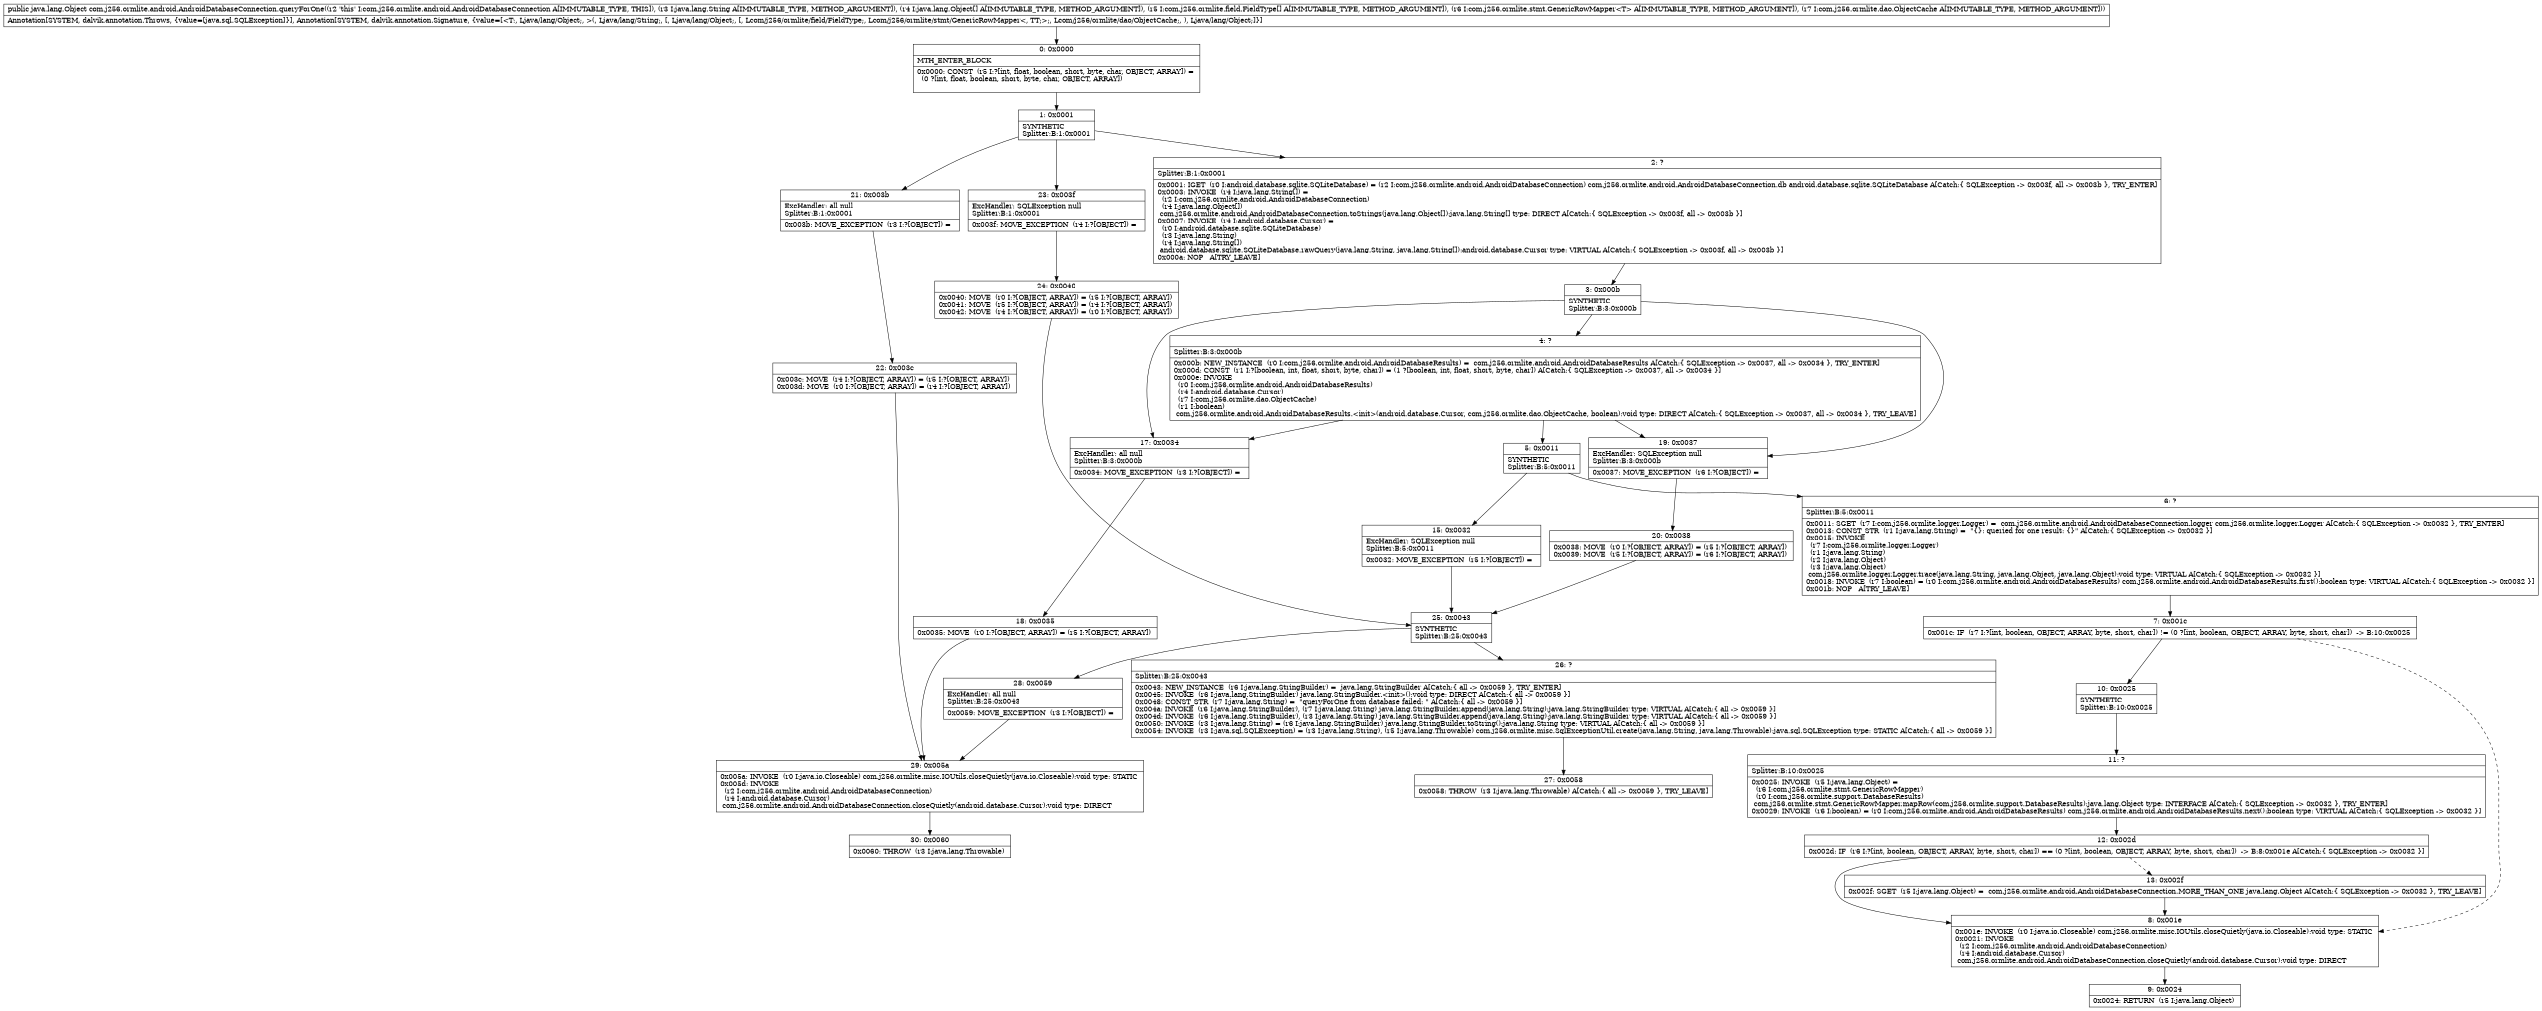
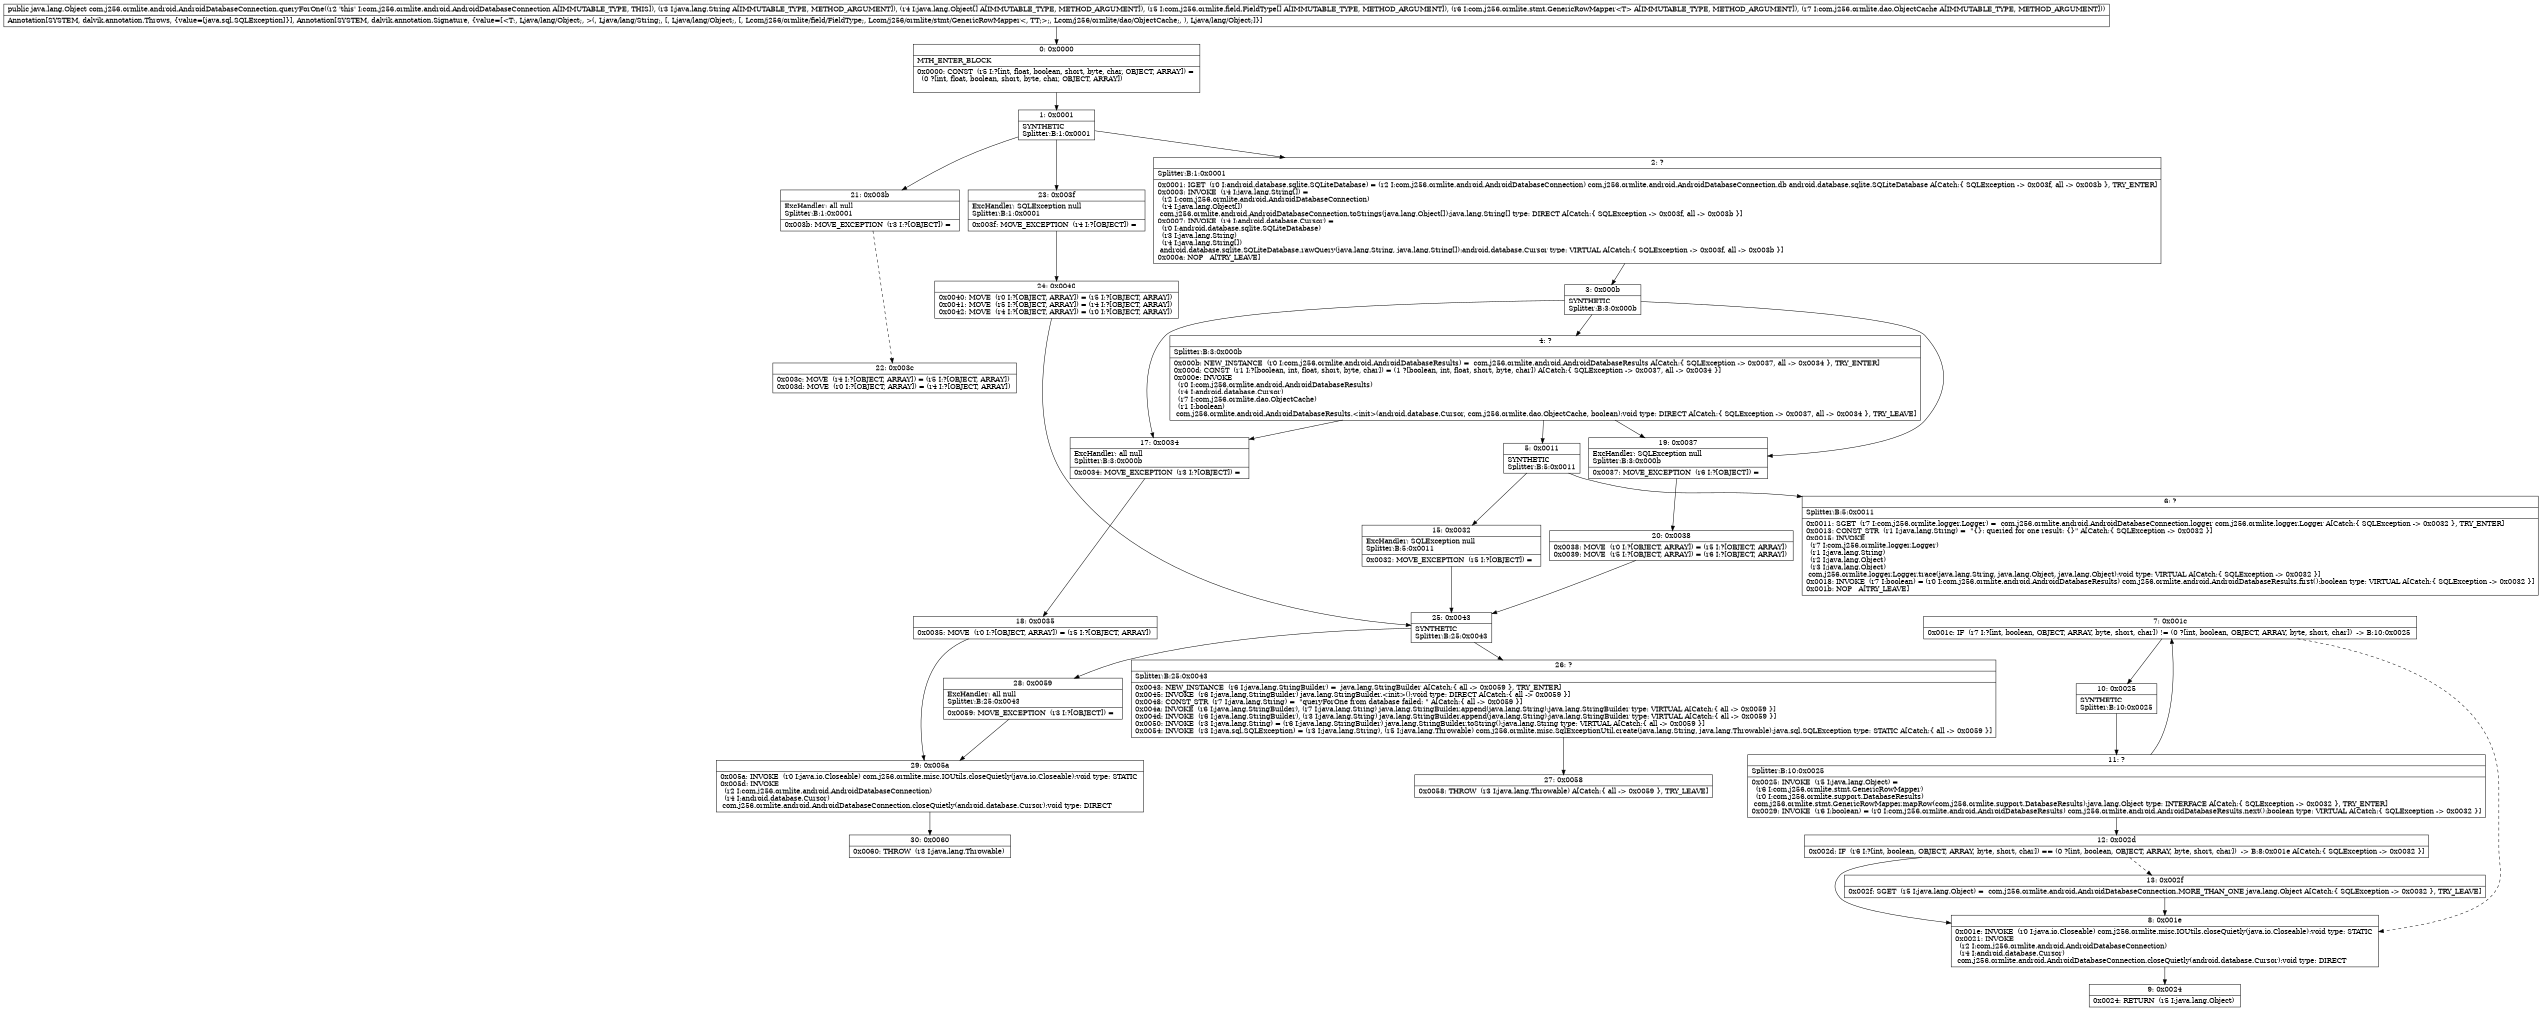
(882, 295) -> (882, 295)
(899, 575) -> none
(2170, 603) -> (2171, 701)
